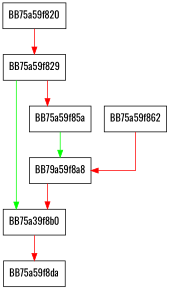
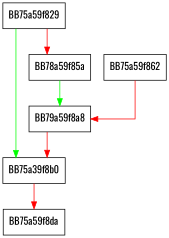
(34, 16) -> none
(60, 119) -> (60, 67)
